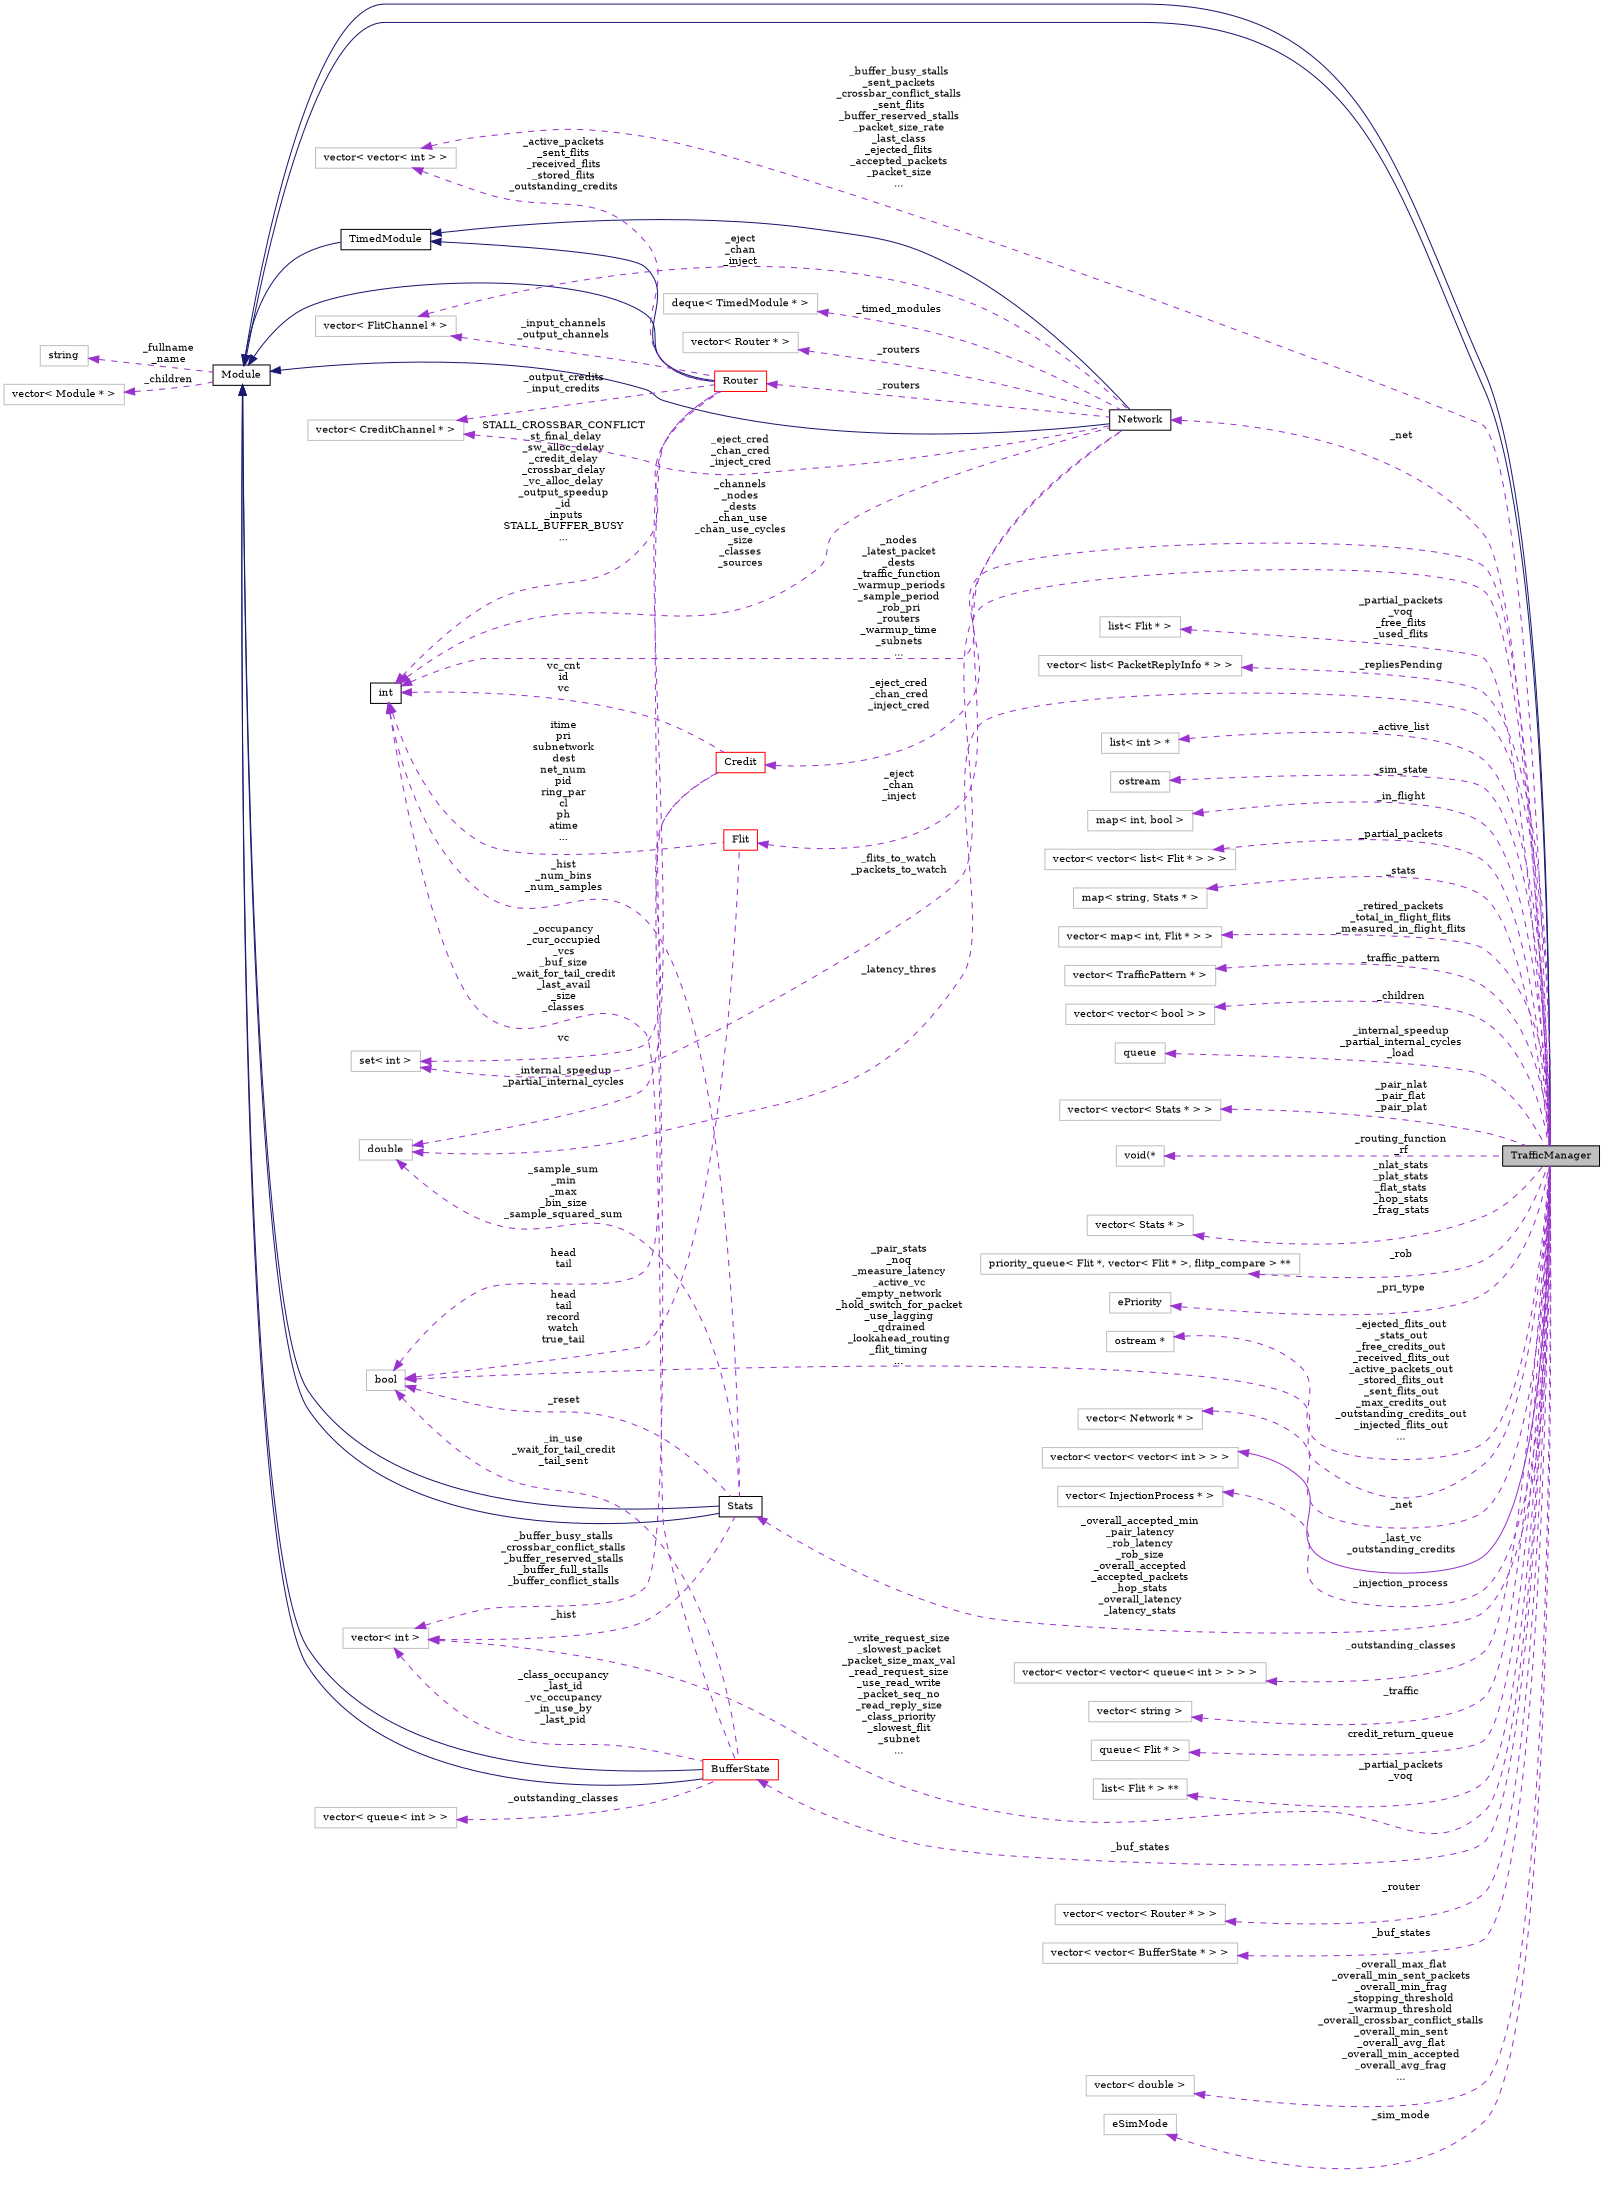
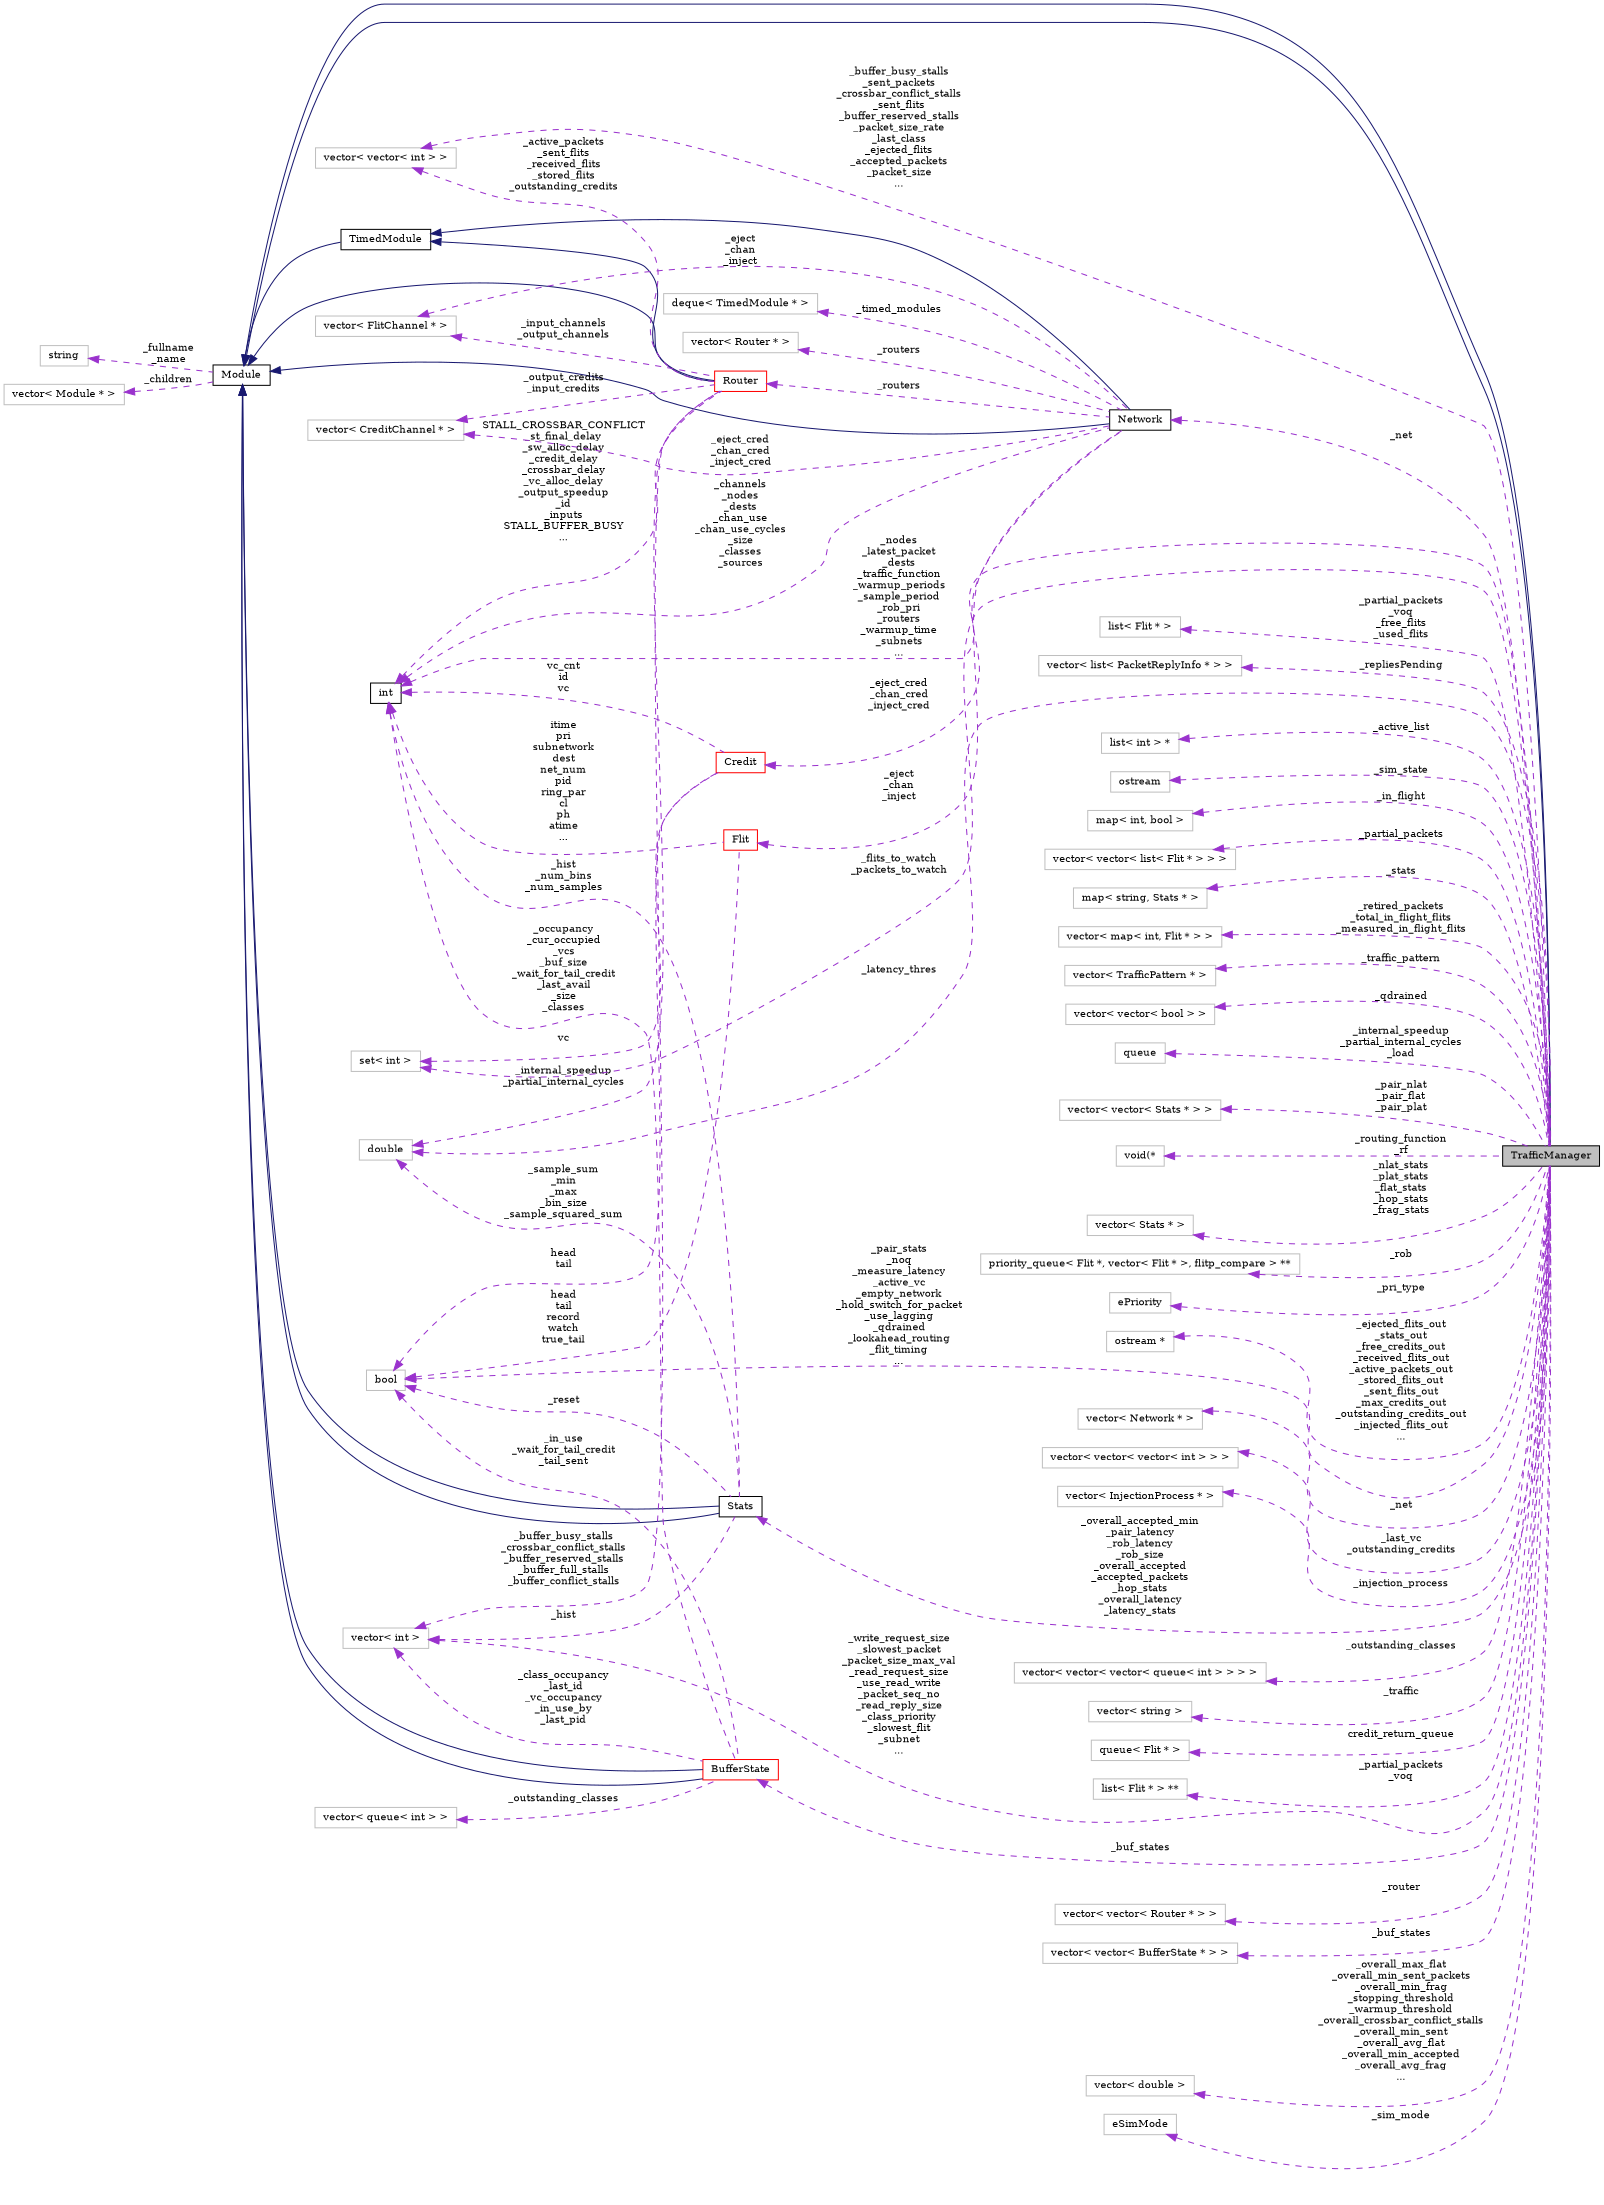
(1401, 997) -> (1401, 997)
(1507, 1519) -> (1507, 1519)
